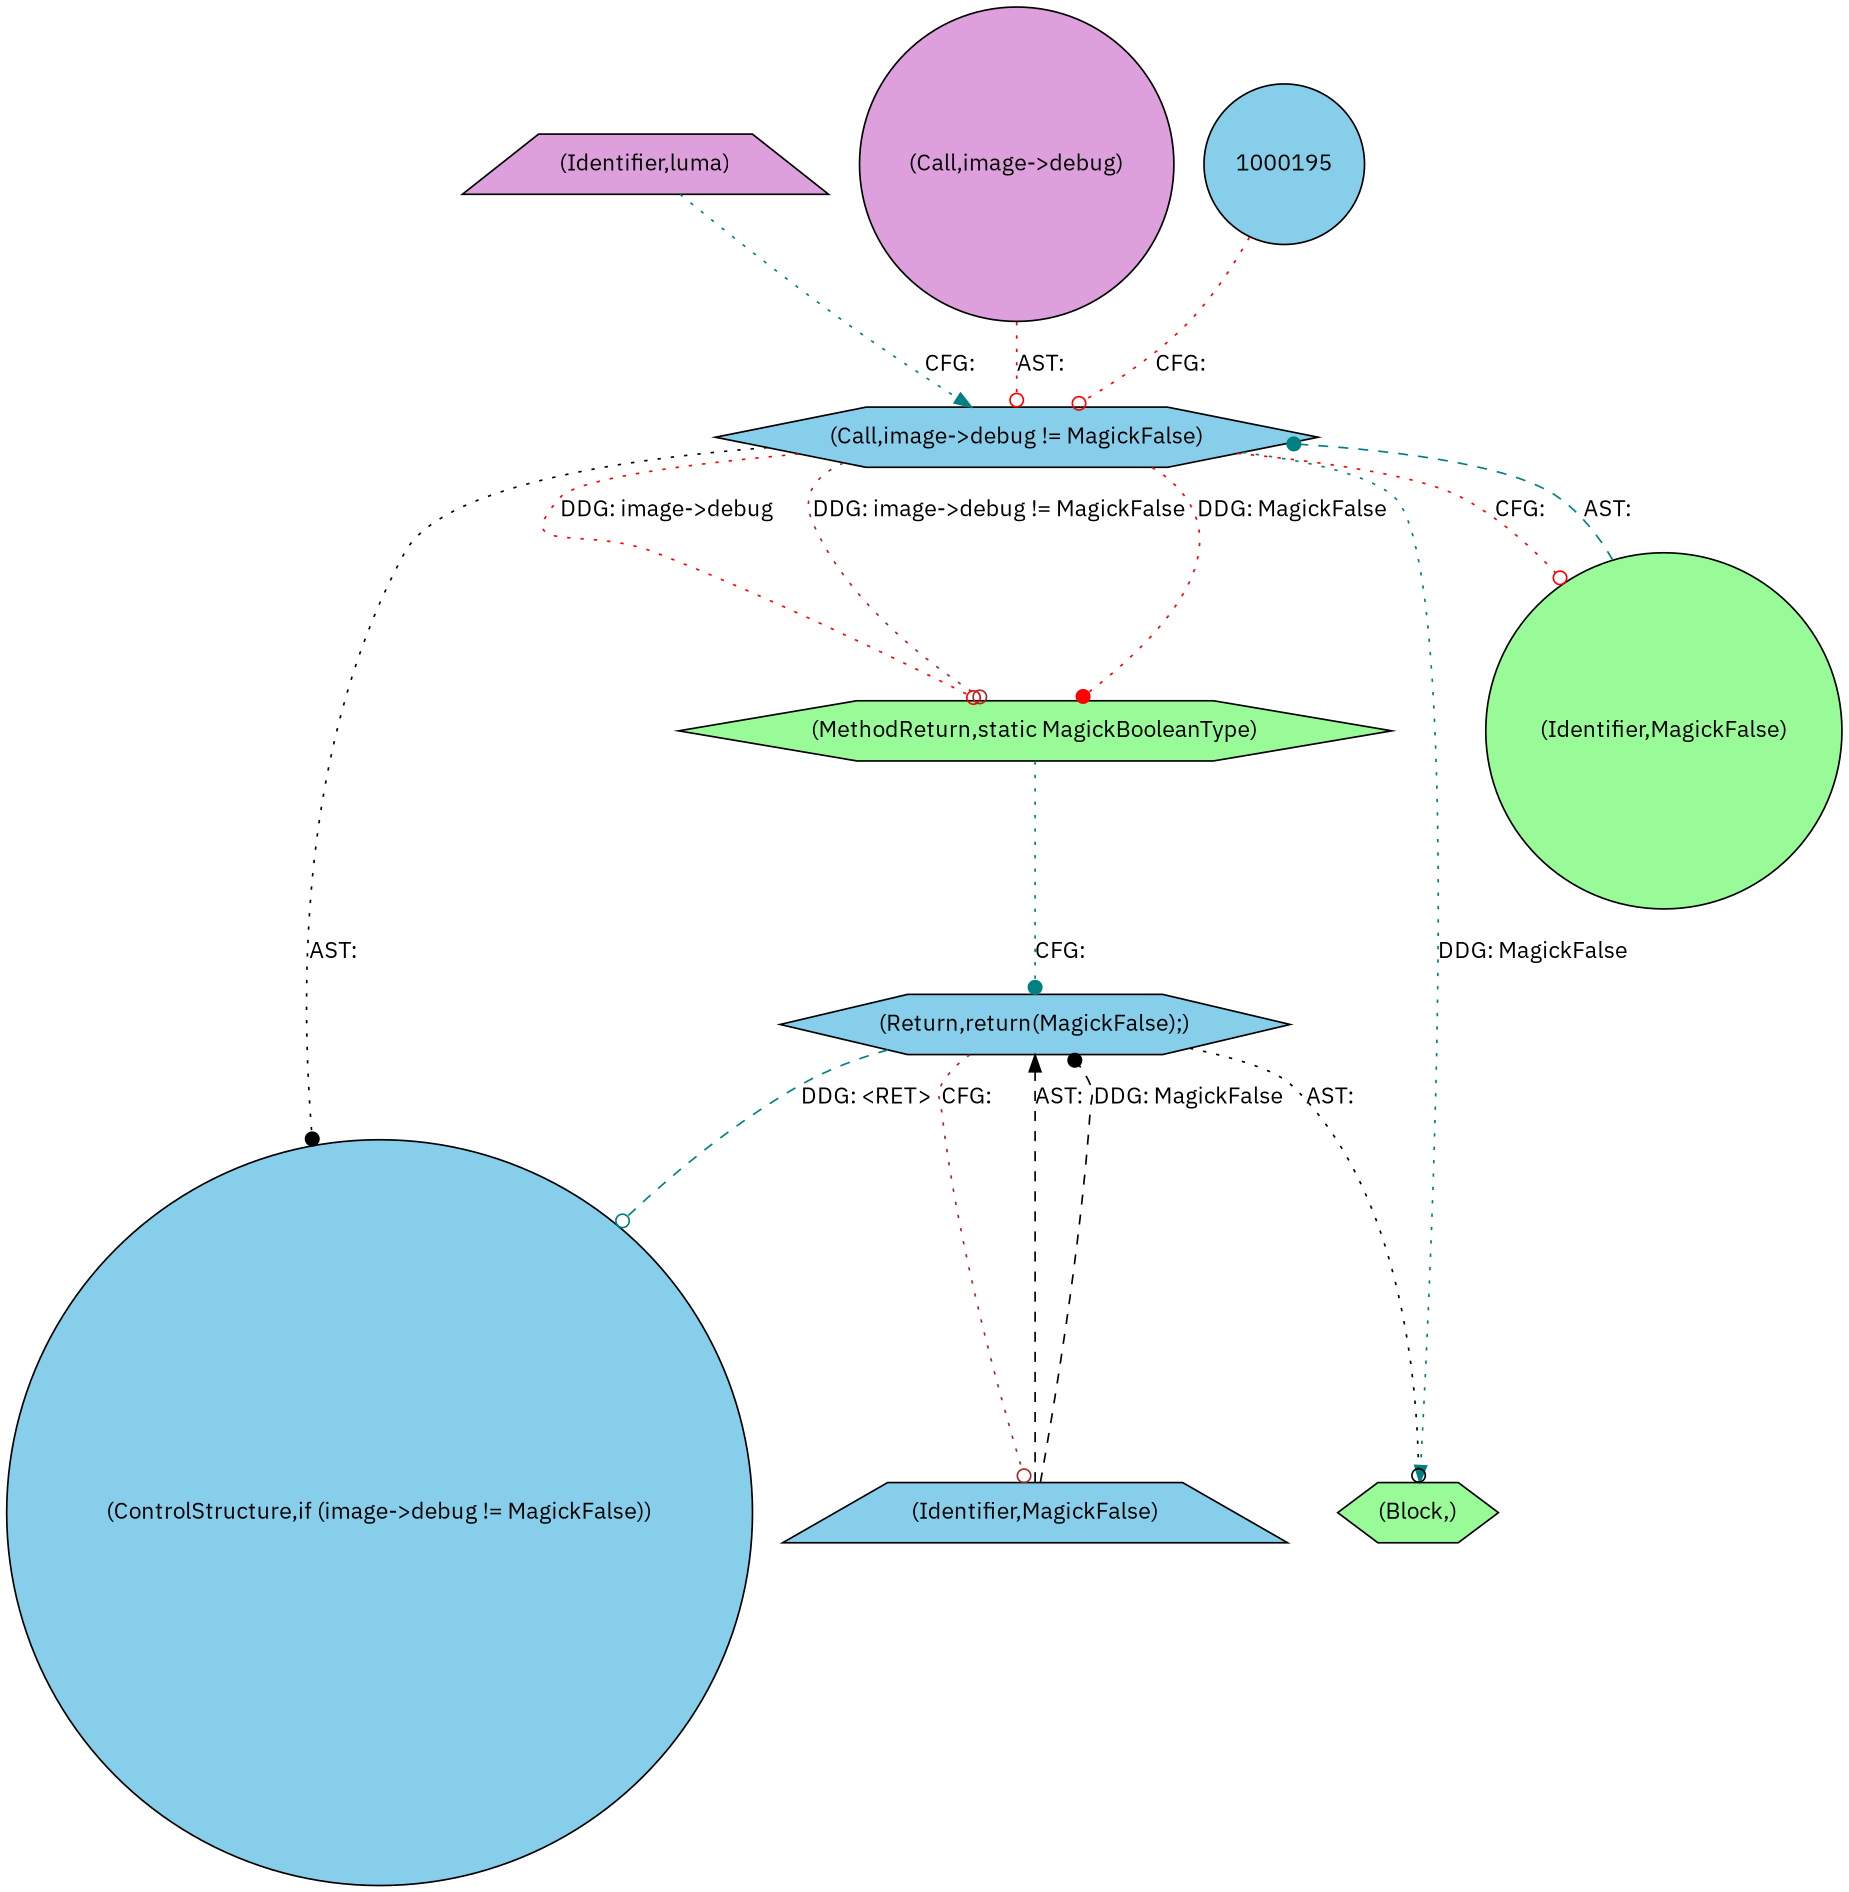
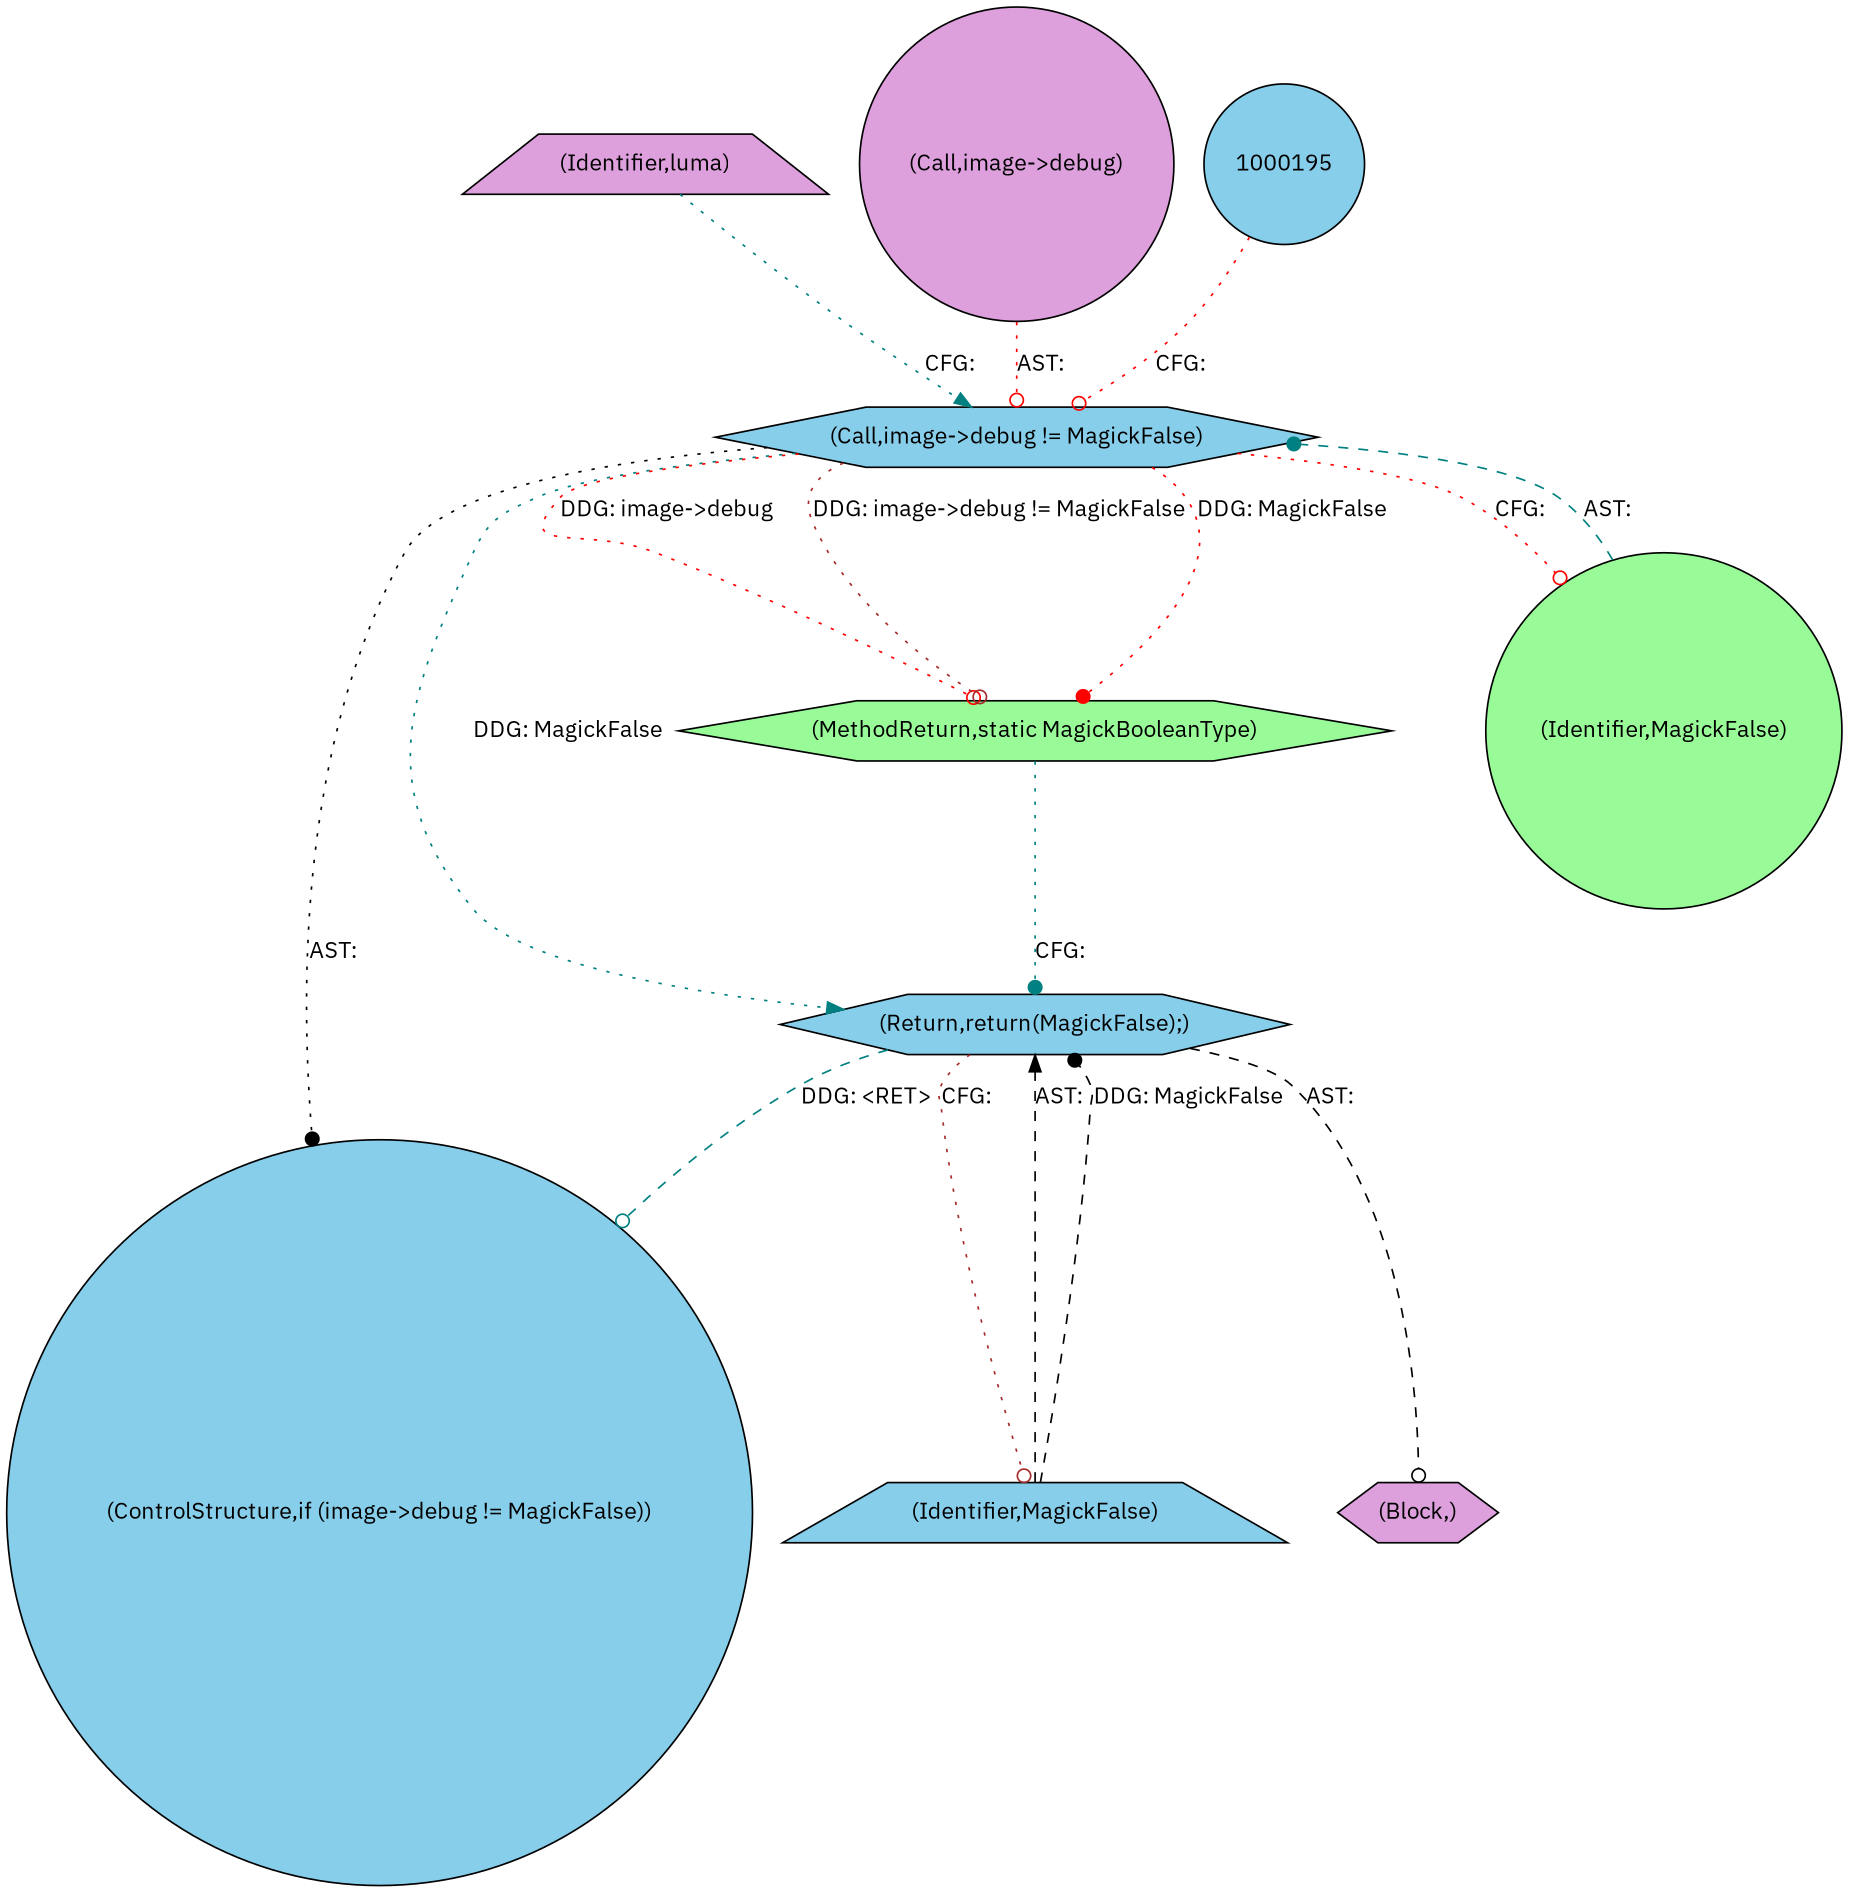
(1438, 899) -> (411, 744)
(1373, 1213) -> (1373, 1213)
(1418, 1513) -> (1418, 1513)
